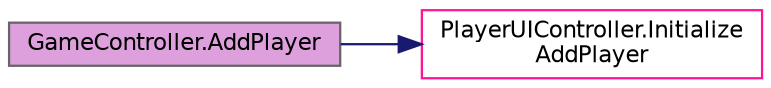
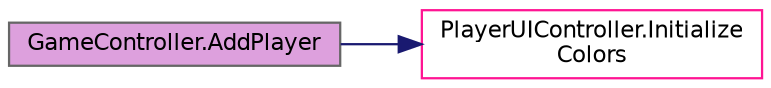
(592, 44) -> (592, 44)
